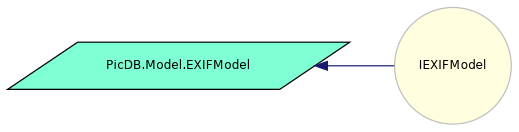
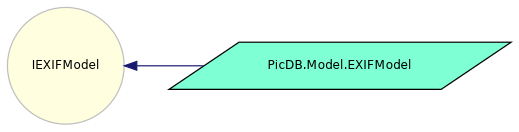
(361, 66) -> (170, 66)
